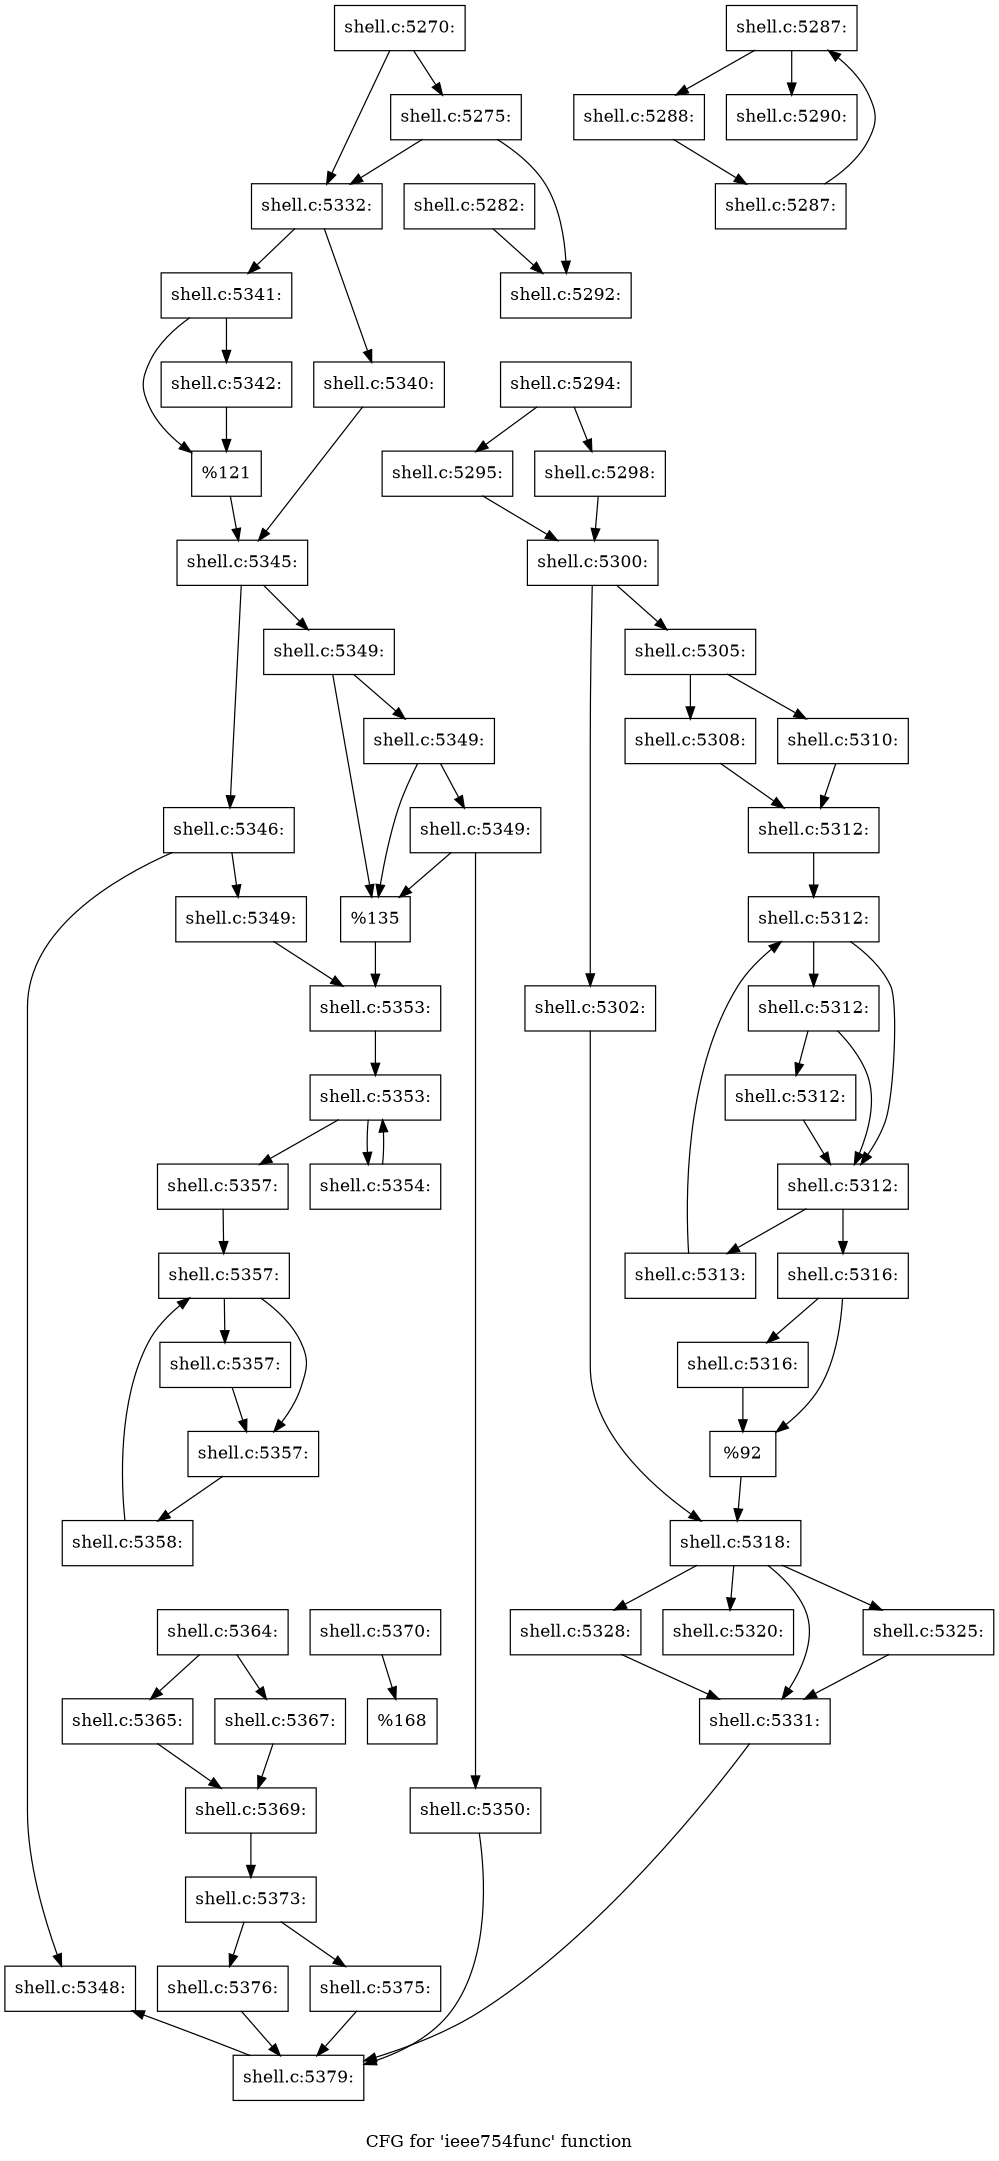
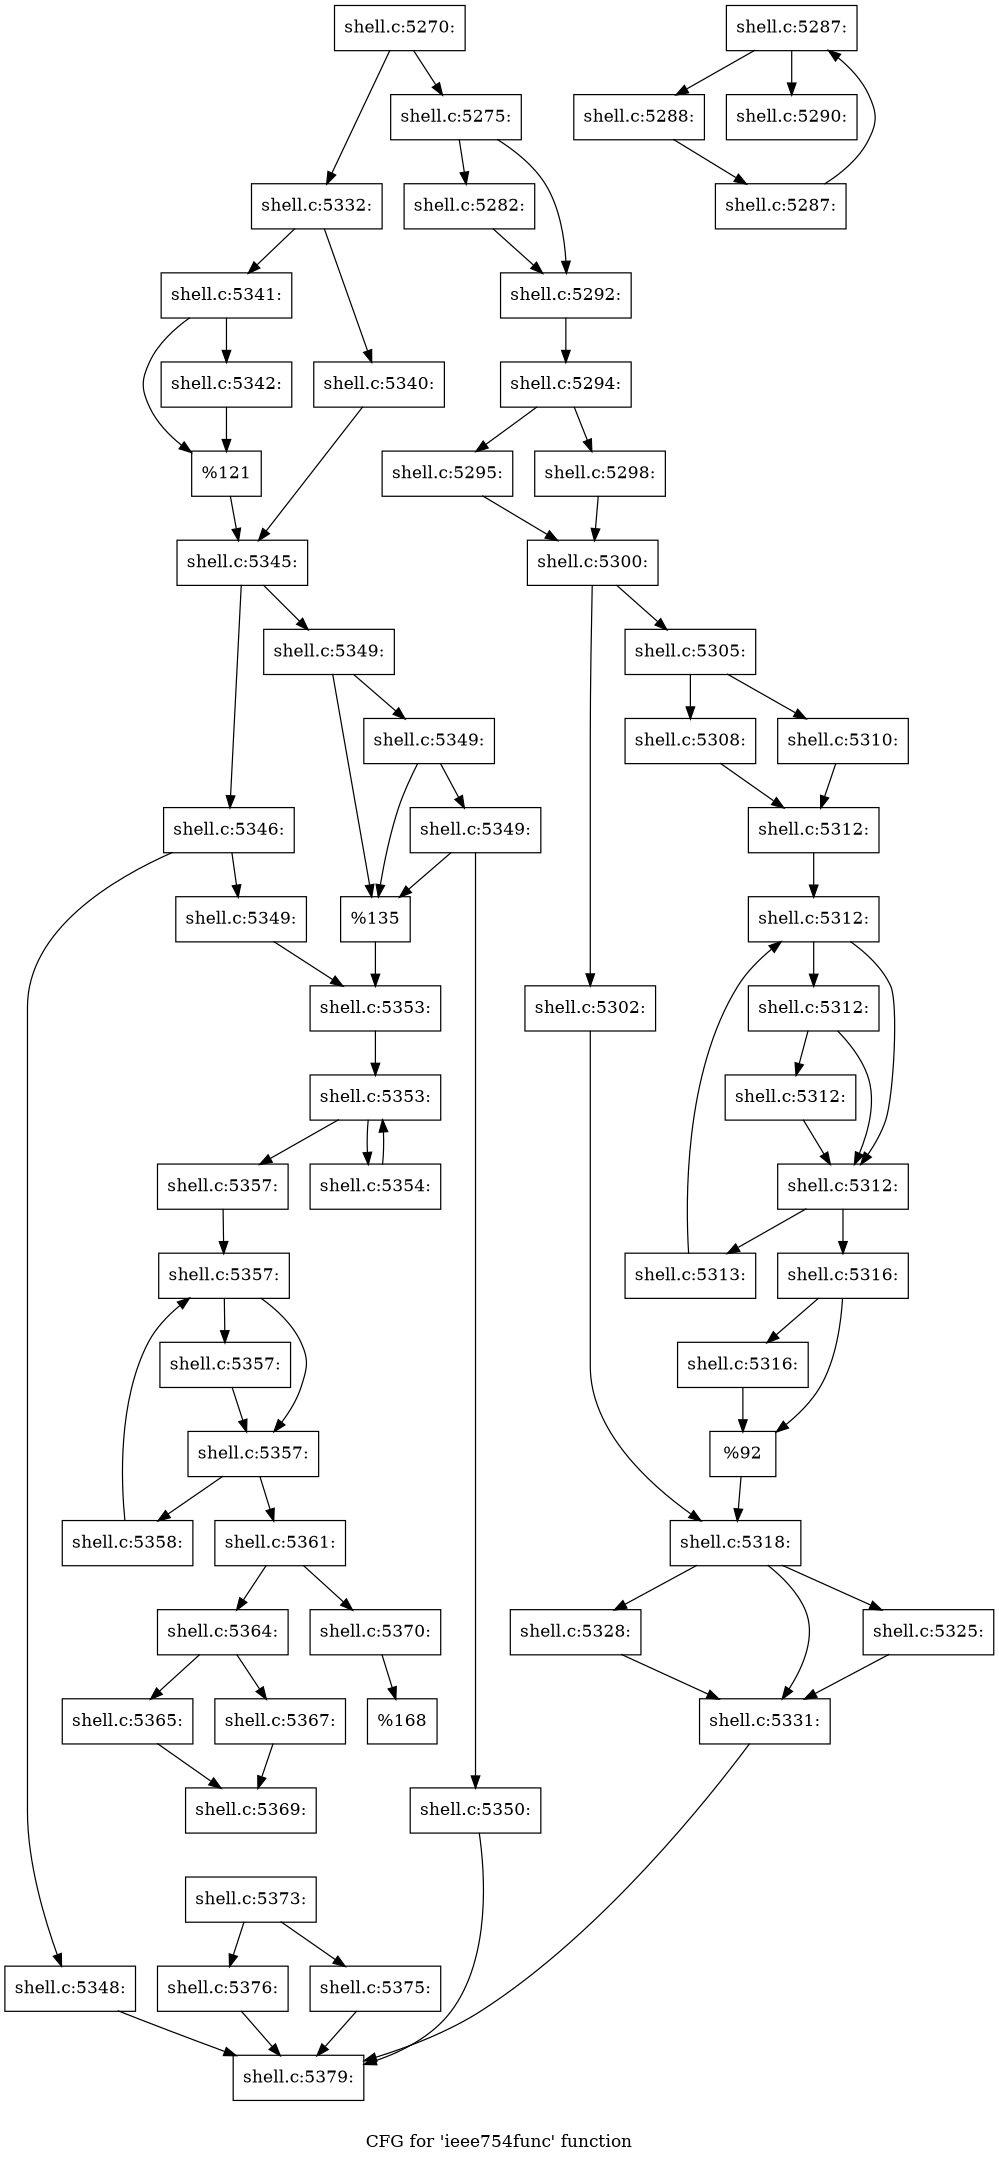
(392, 158) -> (462, 156)
none -> (566, 334)
none -> (280, 1543)
(728, 1632) -> none
(251, 1849) -> none
(197, 2035) -> (171, 2031)
